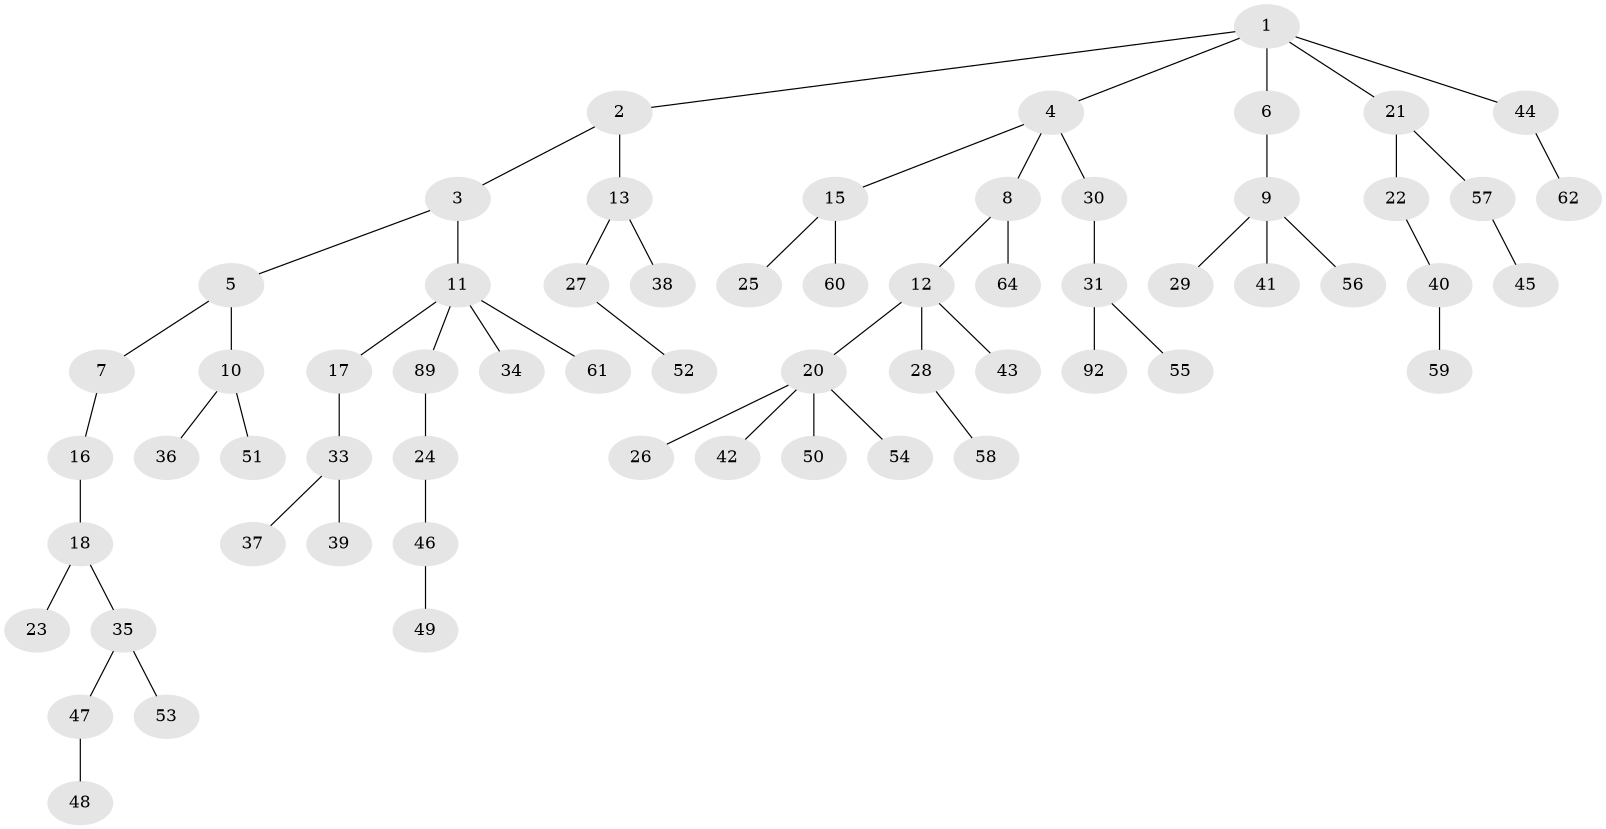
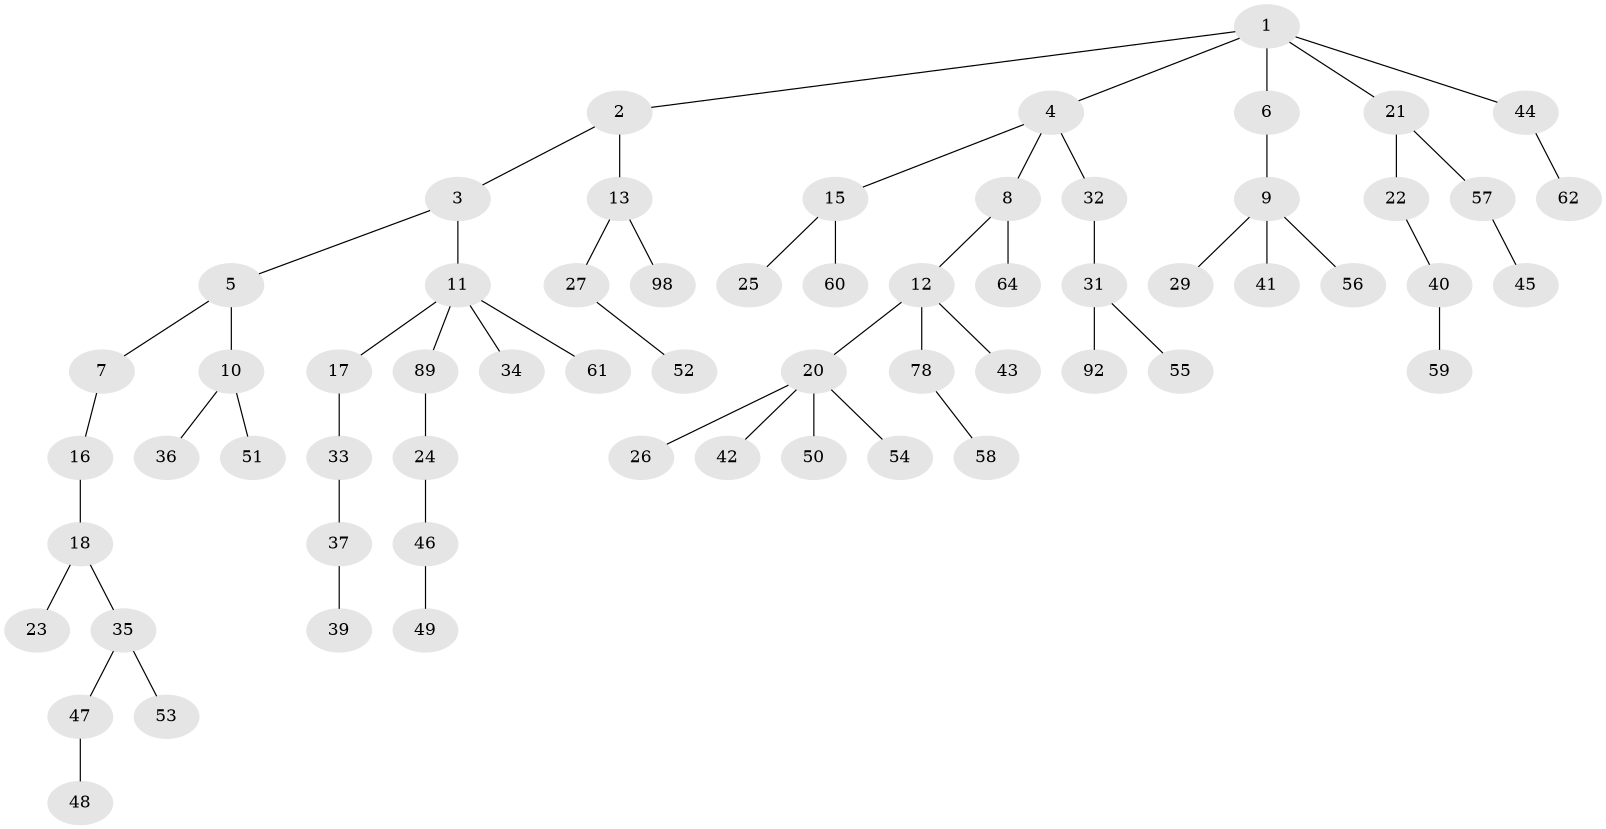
(1094, 199) -> (1094, 199)
(663, 285) -> (663, 285)
(922, 372) -> (922, 372)
(339, 501) -> (339, 587)
